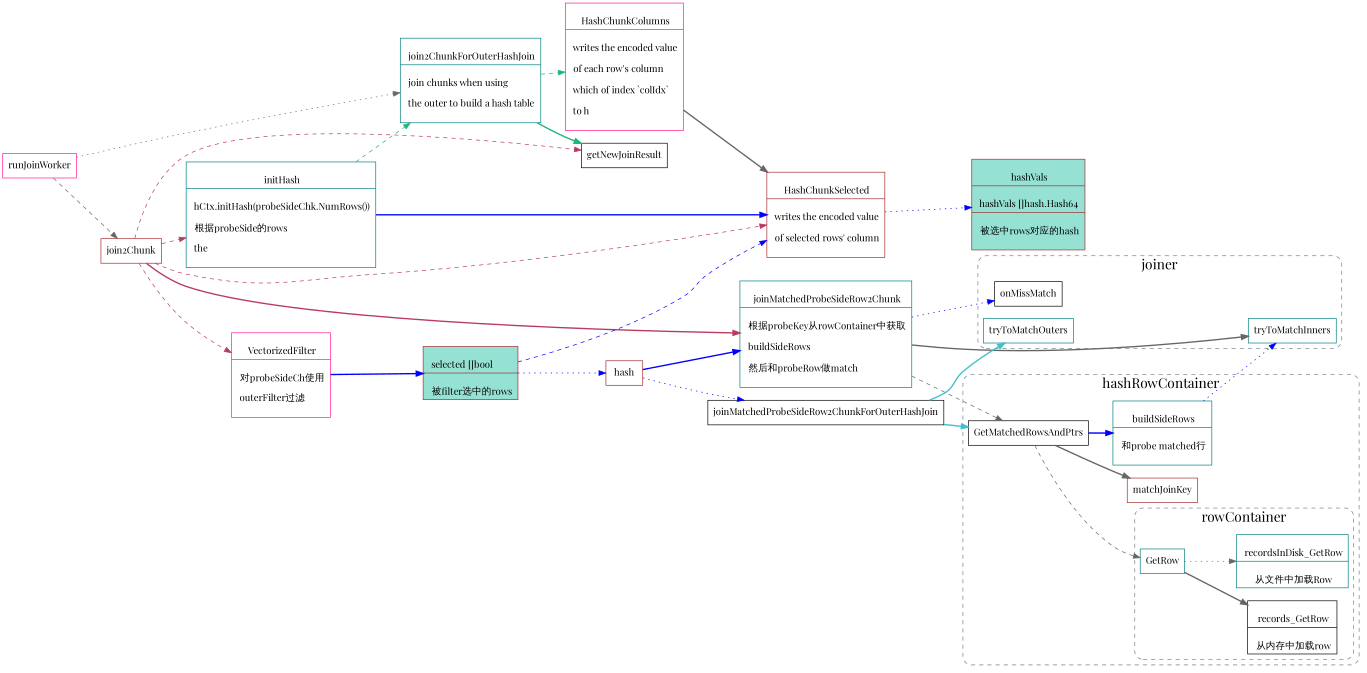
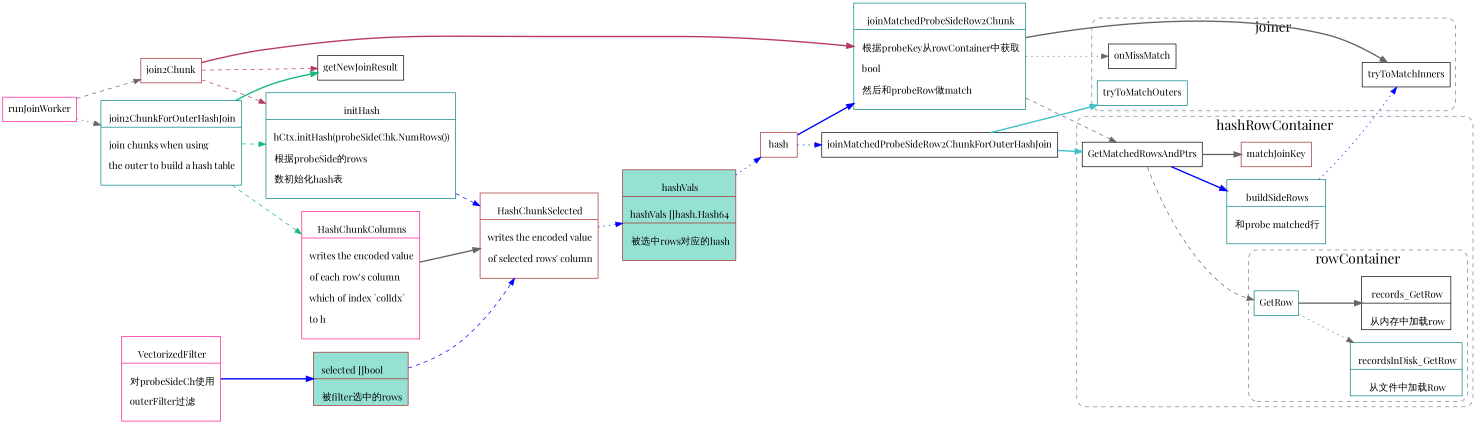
(380, 144) -> (250, 144)
(568, 215) -> (465, 198)
(200, 249) -> (308, 179)
(457, 267) -> none
(950, 310) -> (1064, 56)
(176, 313) -> none
(1292, 331) -> (1406, 75)
(778, 347) -> (870, 69)
(558, 373) -> (746, 168)
